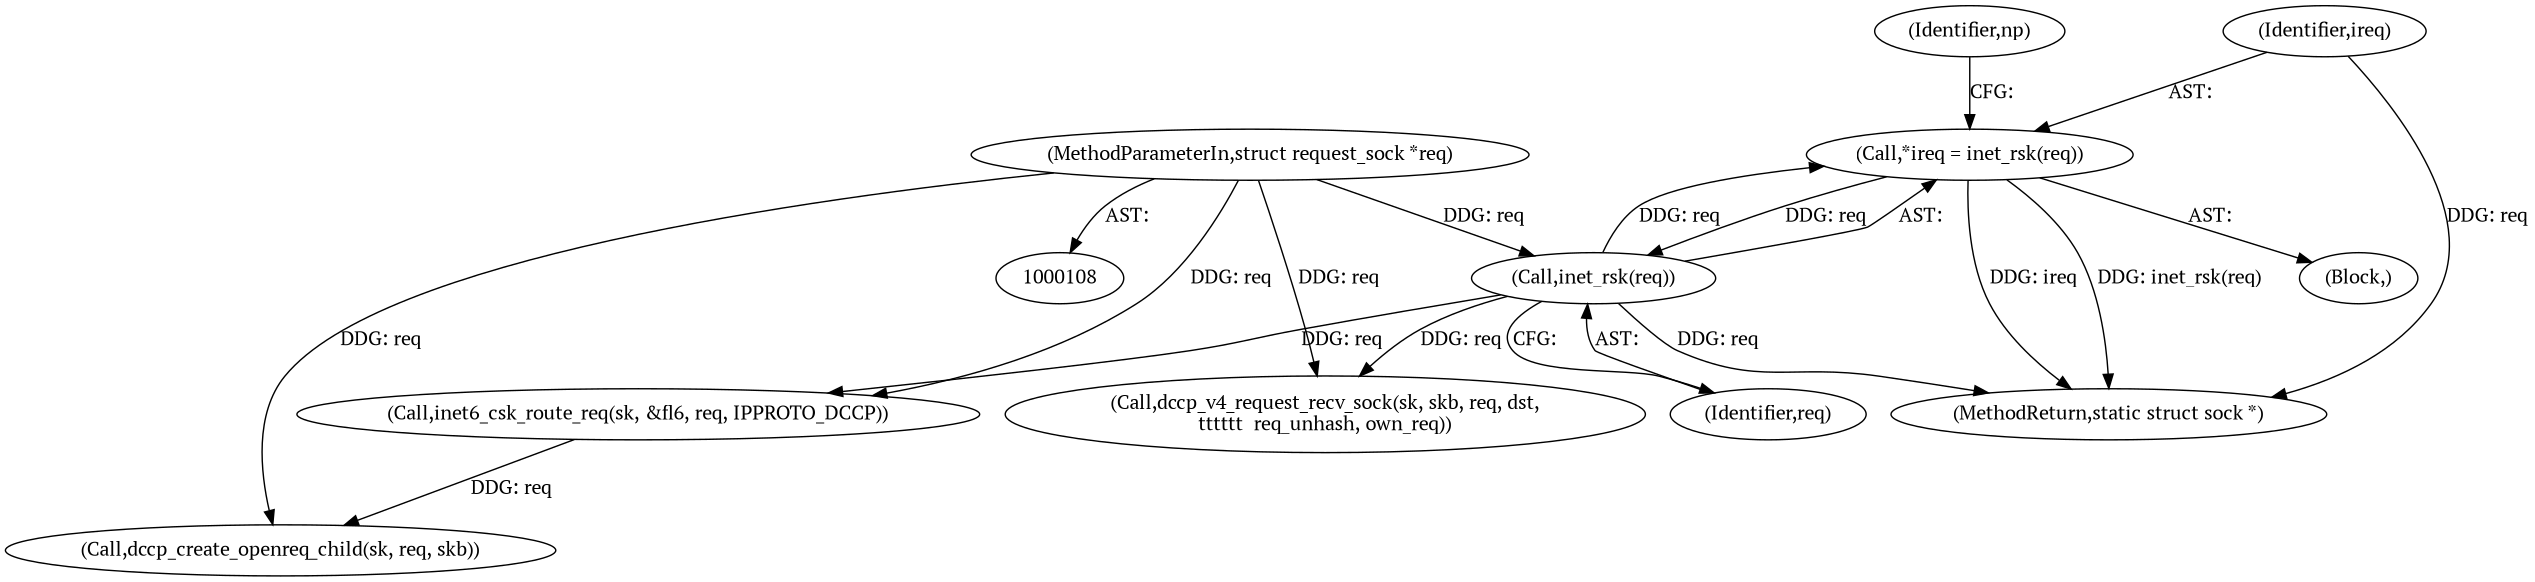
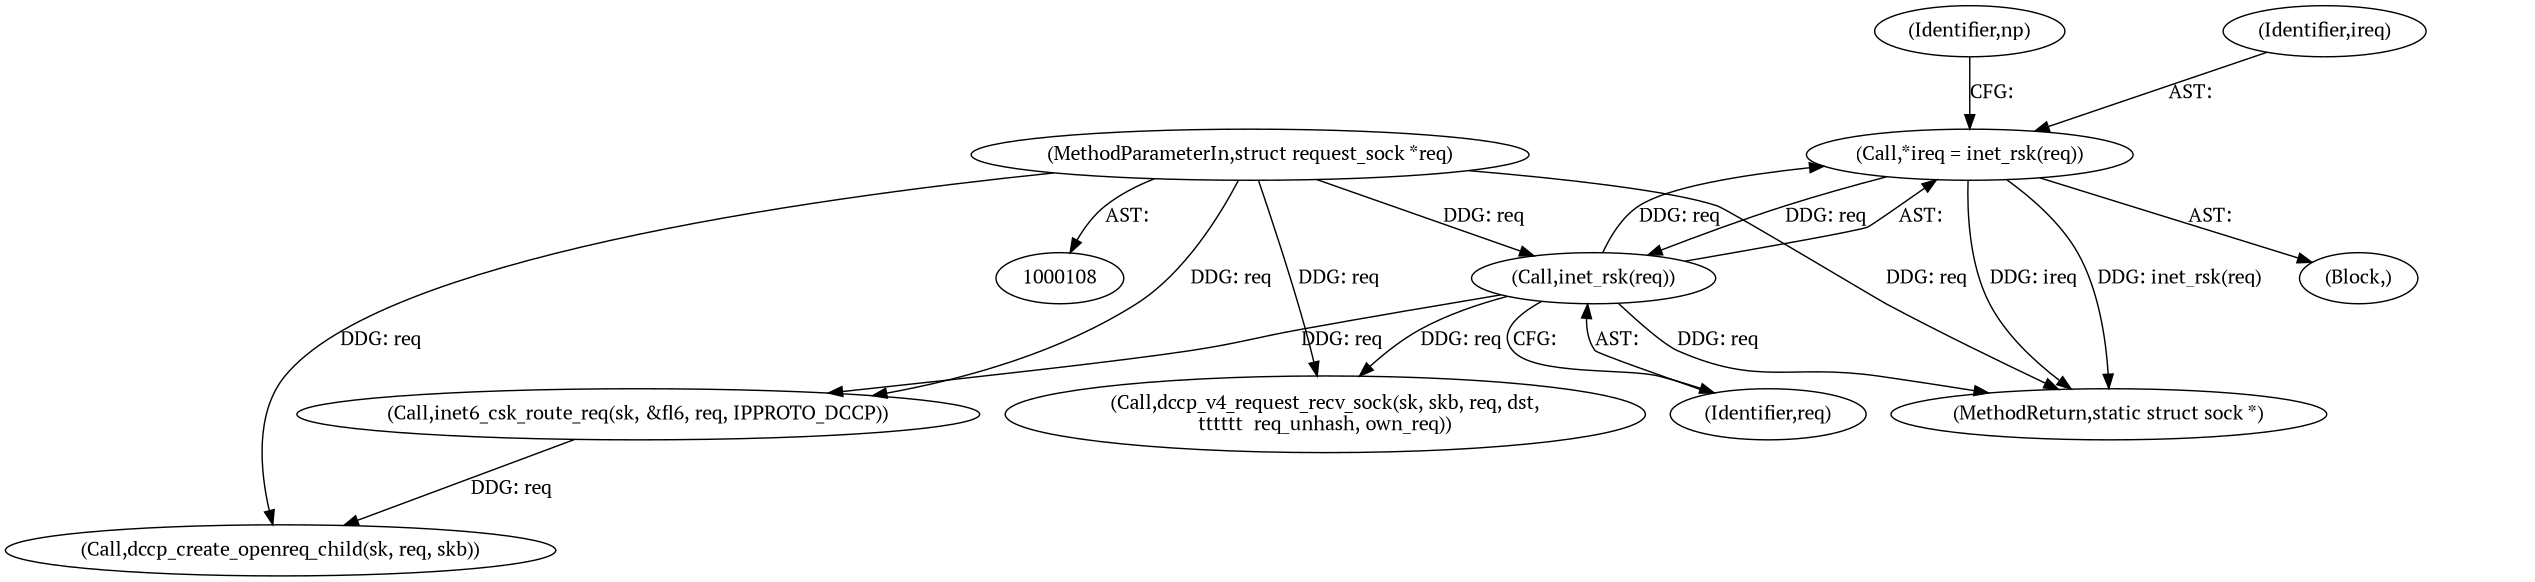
(2448, 254) -> (1770, 236)
